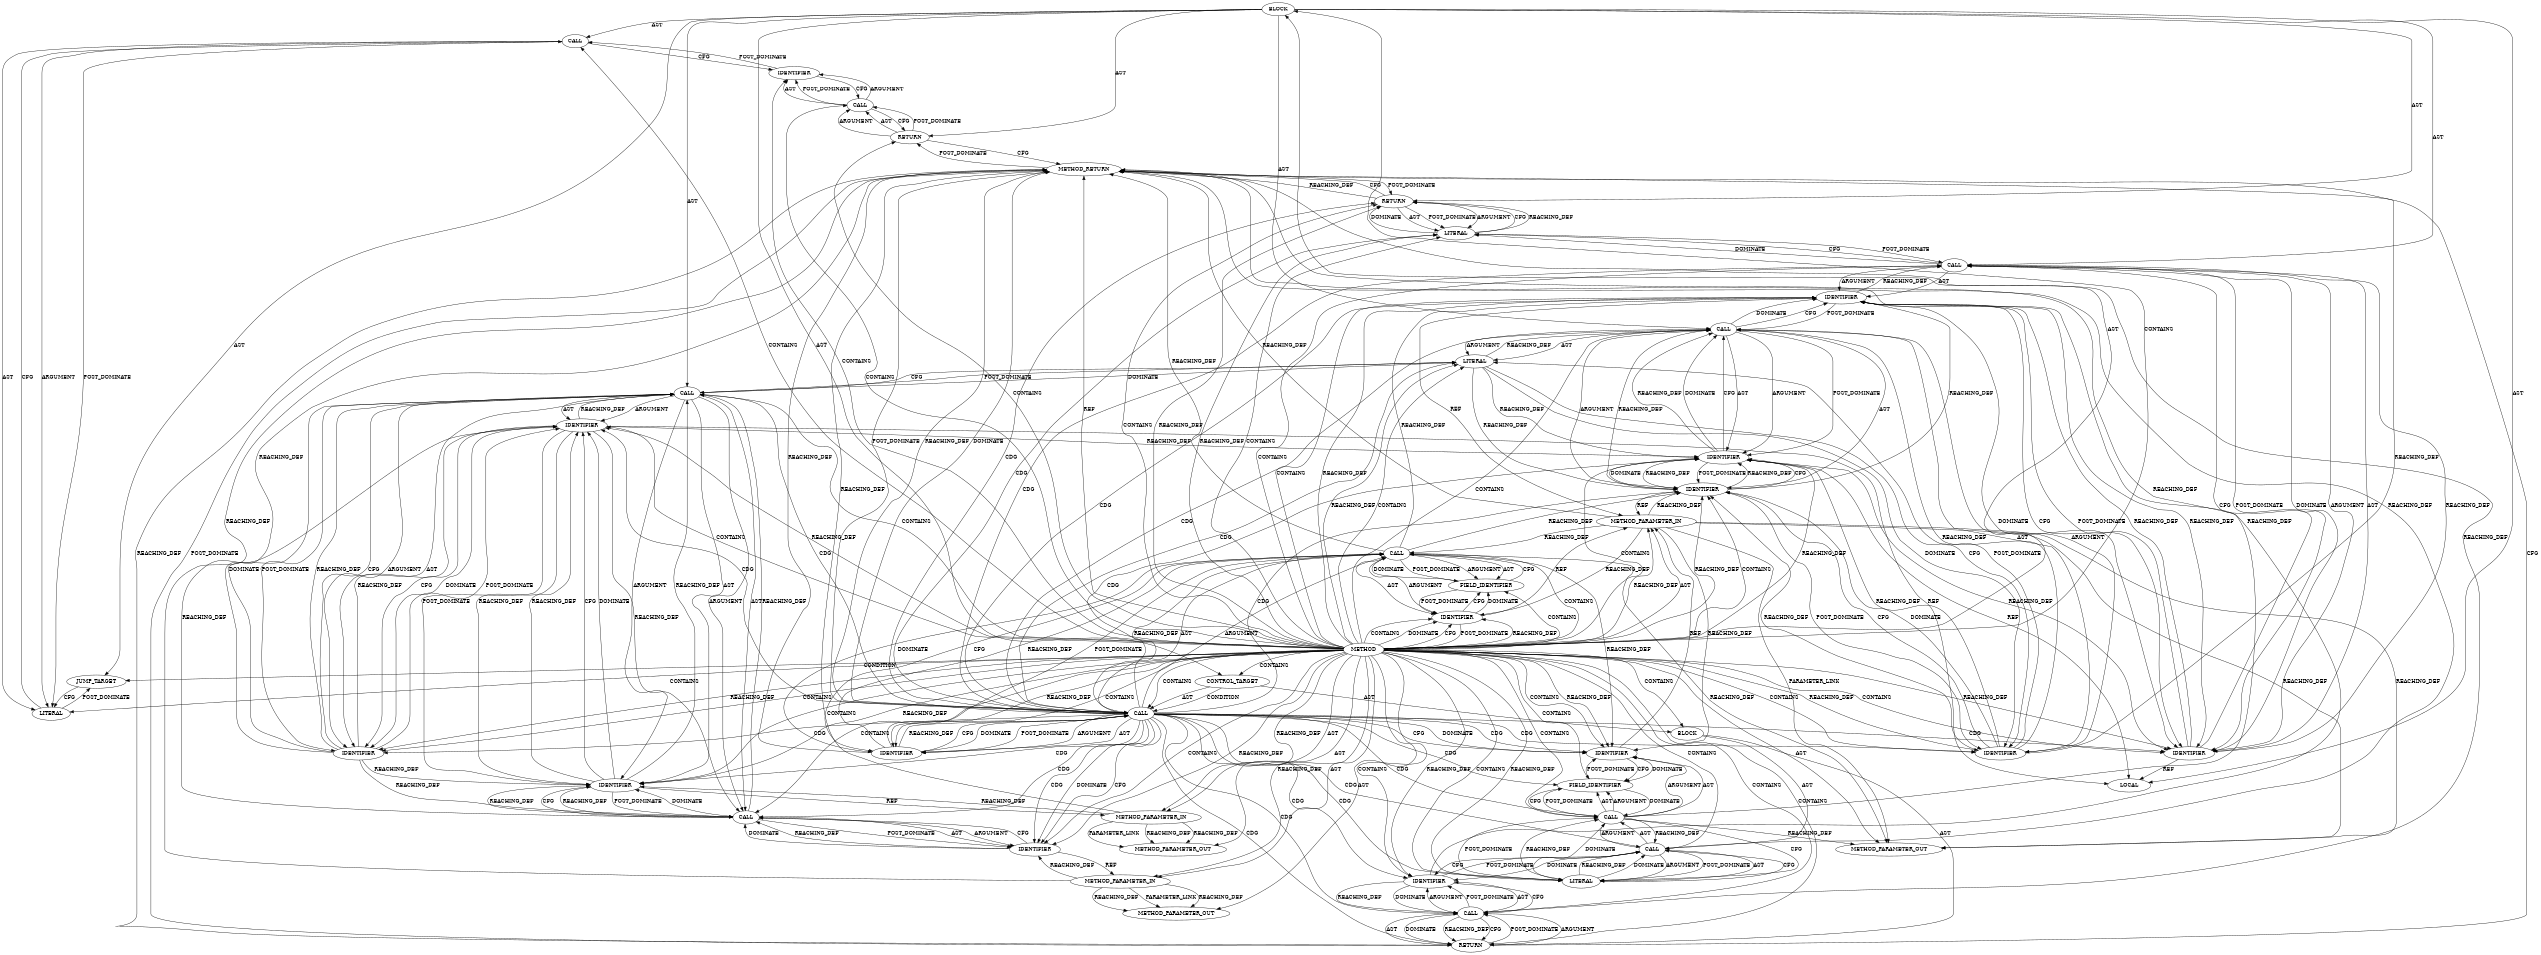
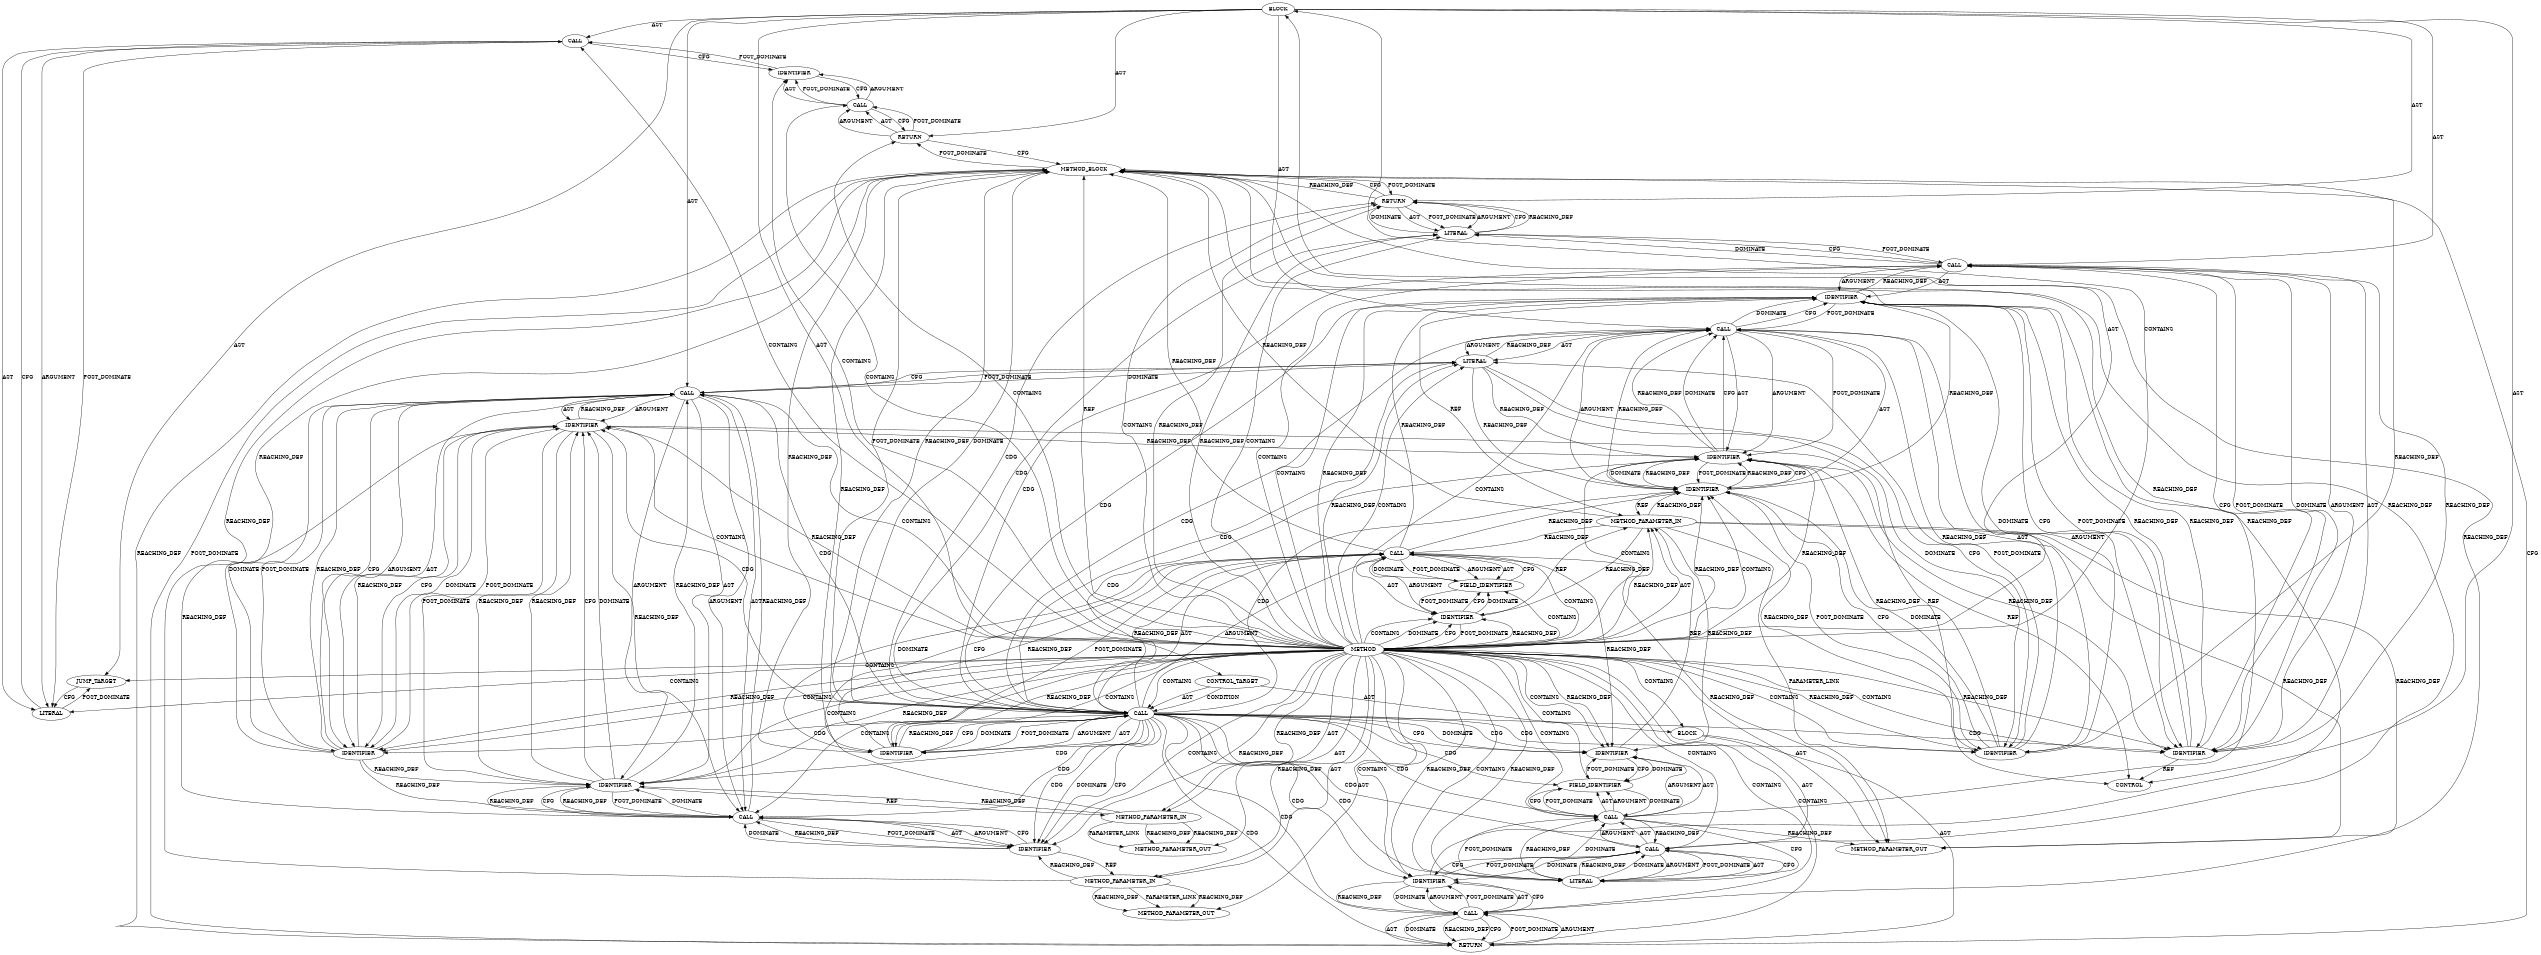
(1084, 169) -> (1084, 169)
(1286, 656) -> none
(880, 666) -> (880, 666)
(2129, 785) -> (2129, 785)
